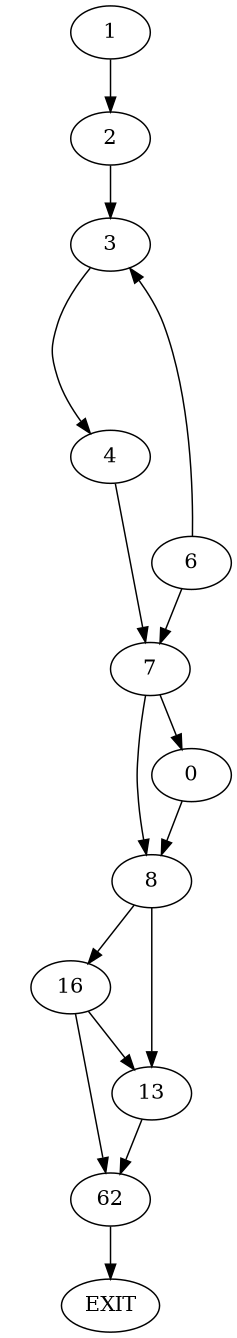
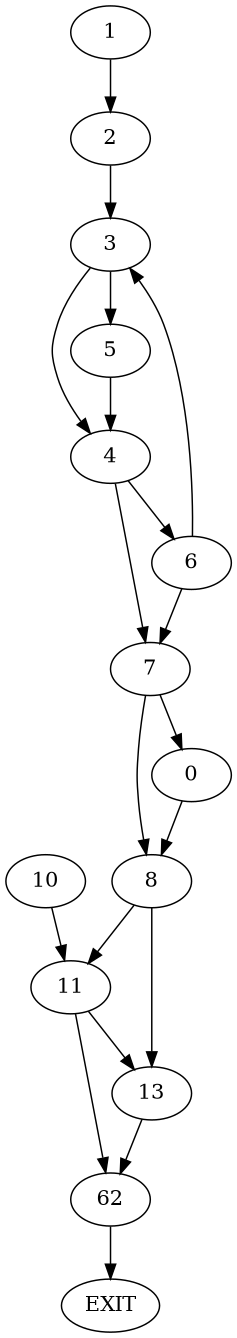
none -> (111, 351)
none -> (146, 504)
none -> (46, 881)
(71, 987) -> (71, 987)
